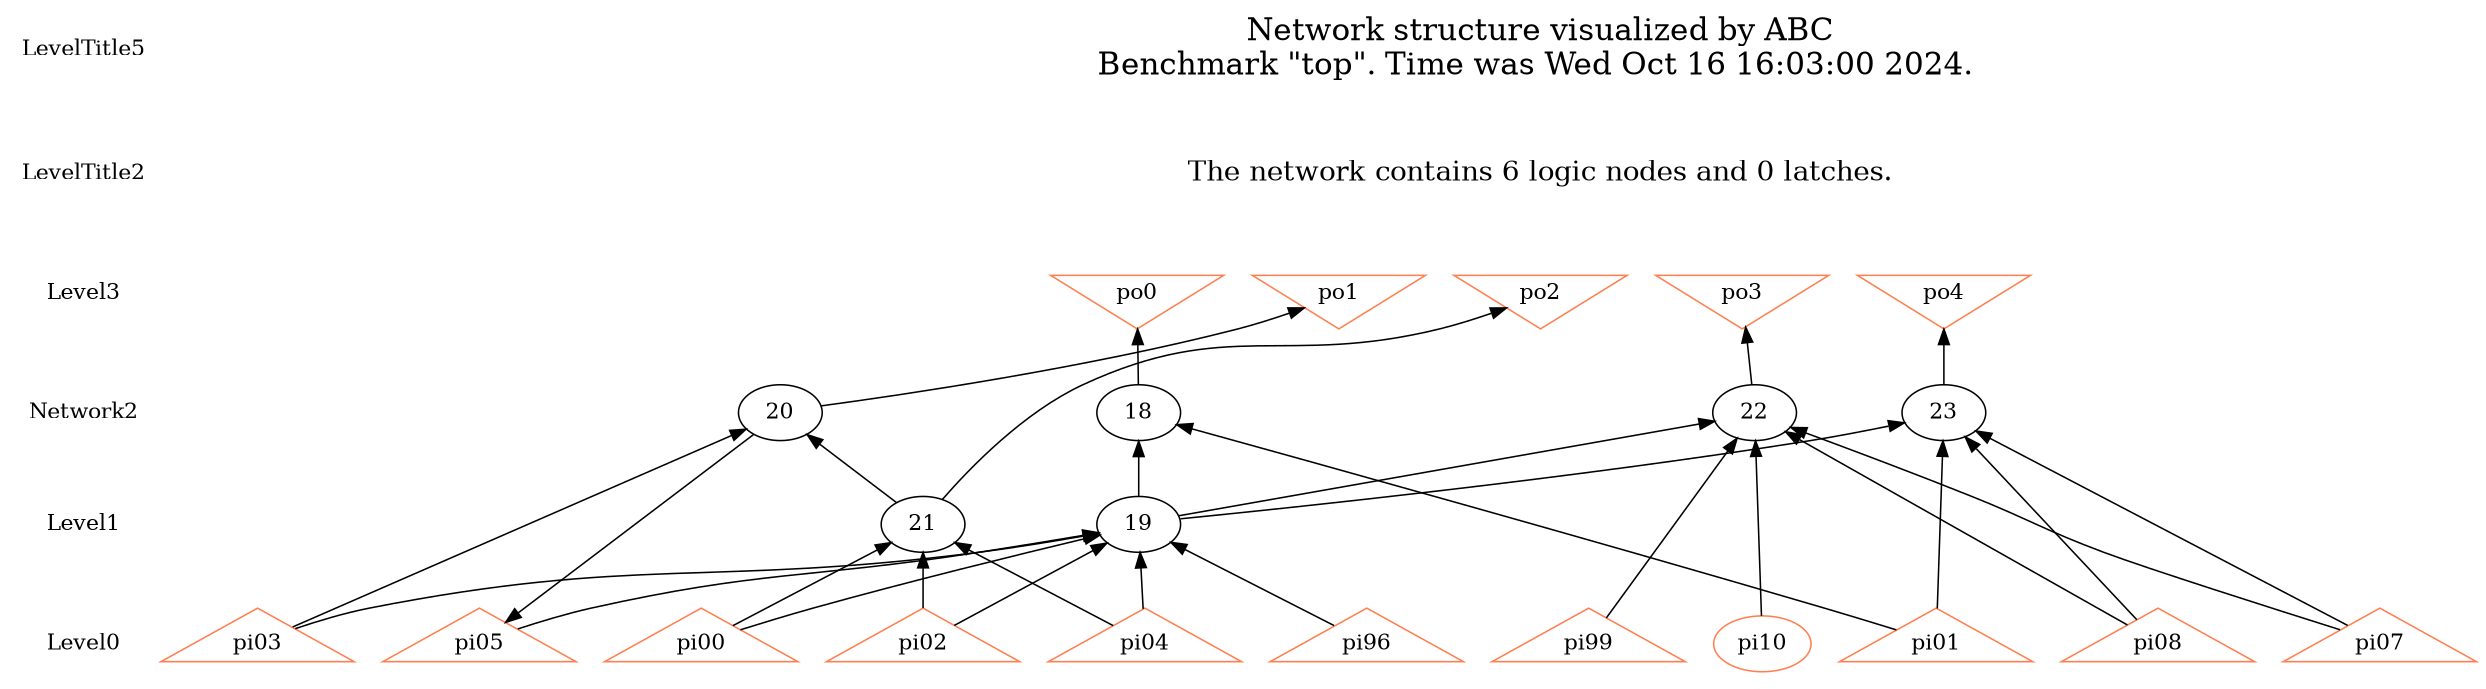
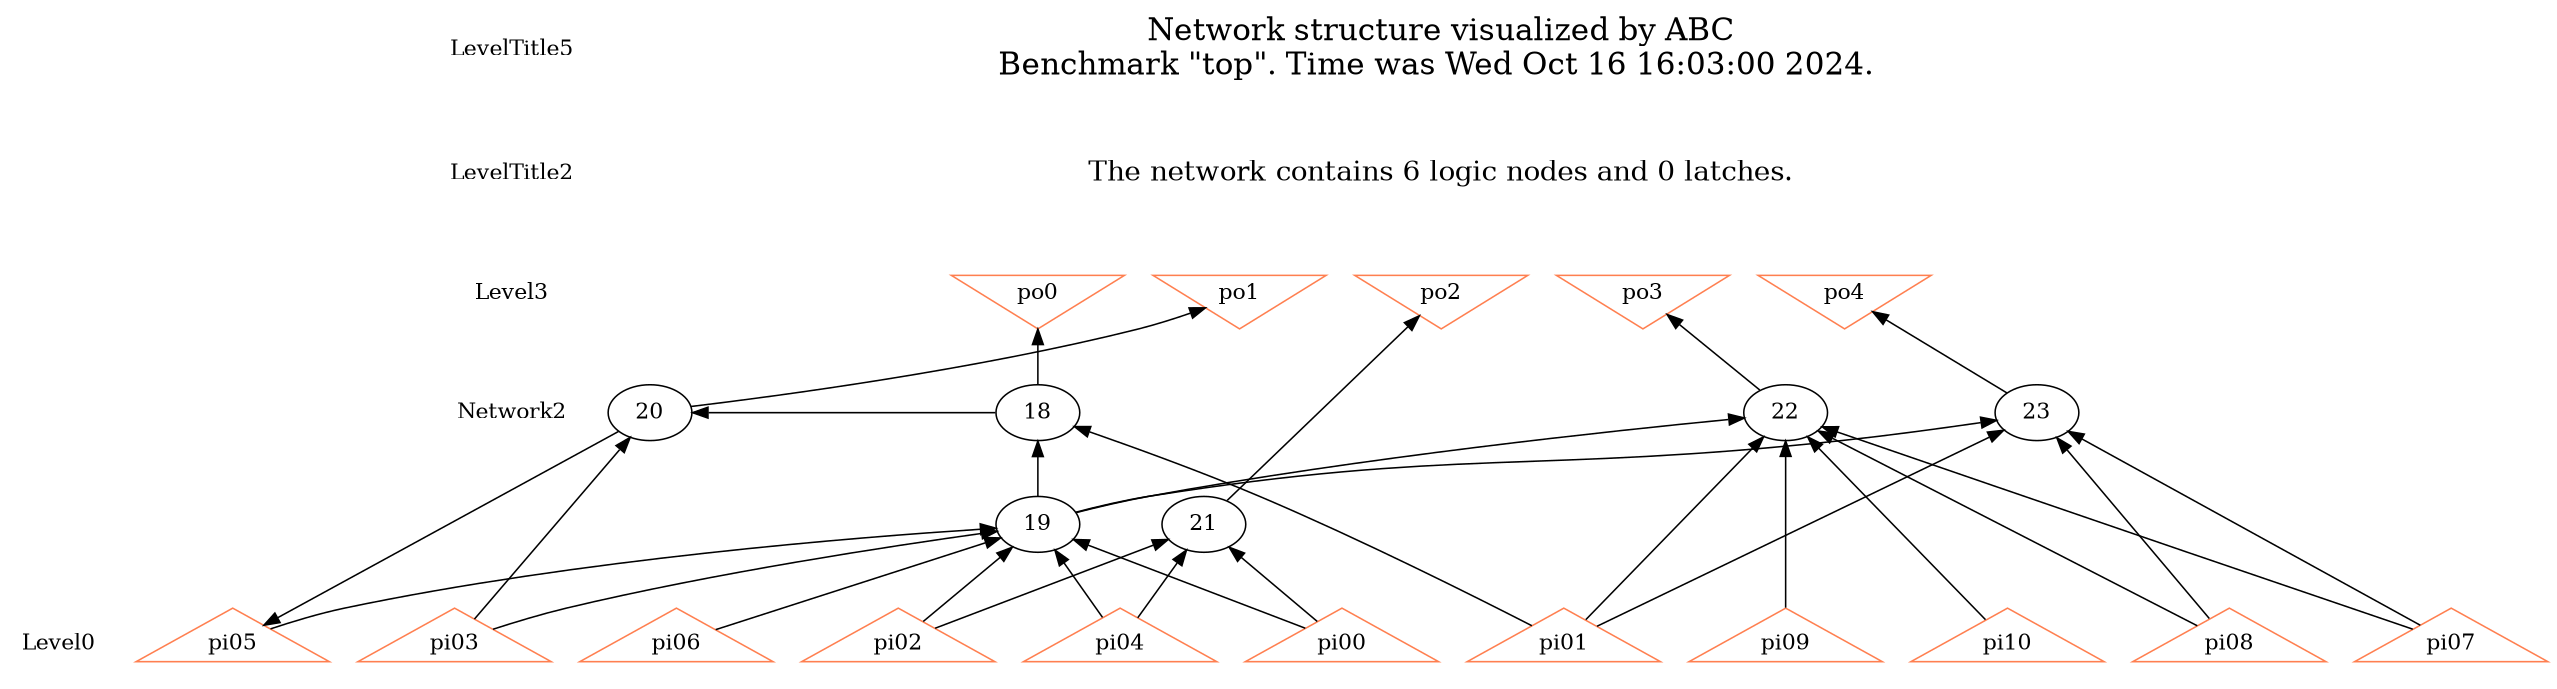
(858, 473) -> (852, 413)
(84, 524) -> none
none -> (1669, 534)
(1367, 644) -> (676, 644)
(1589, 644) -> (1786, 644)
(1762, 644) -> (2007, 644)
